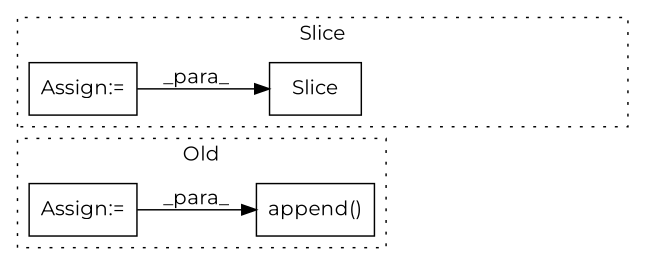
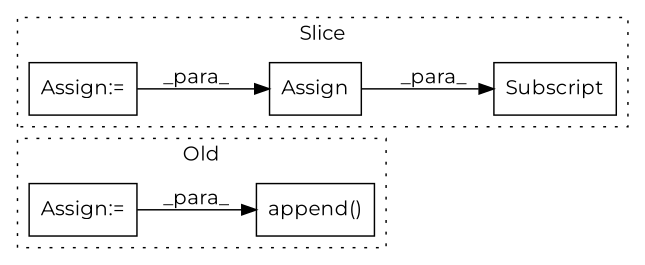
(315, 89) -> (315, 89)
none -> (555, 89)
